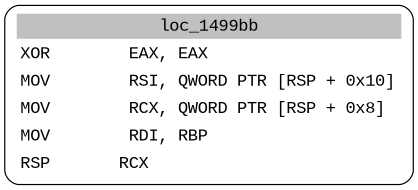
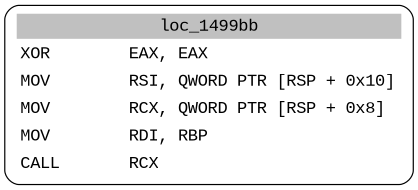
(85, 163) -> (90, 163)
